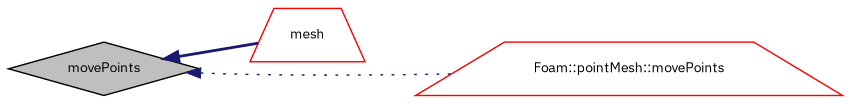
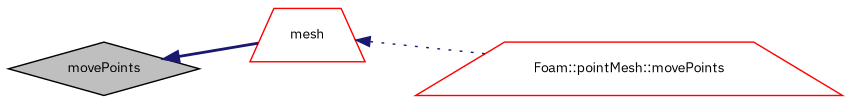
(326, 75) -> (428, 48)
